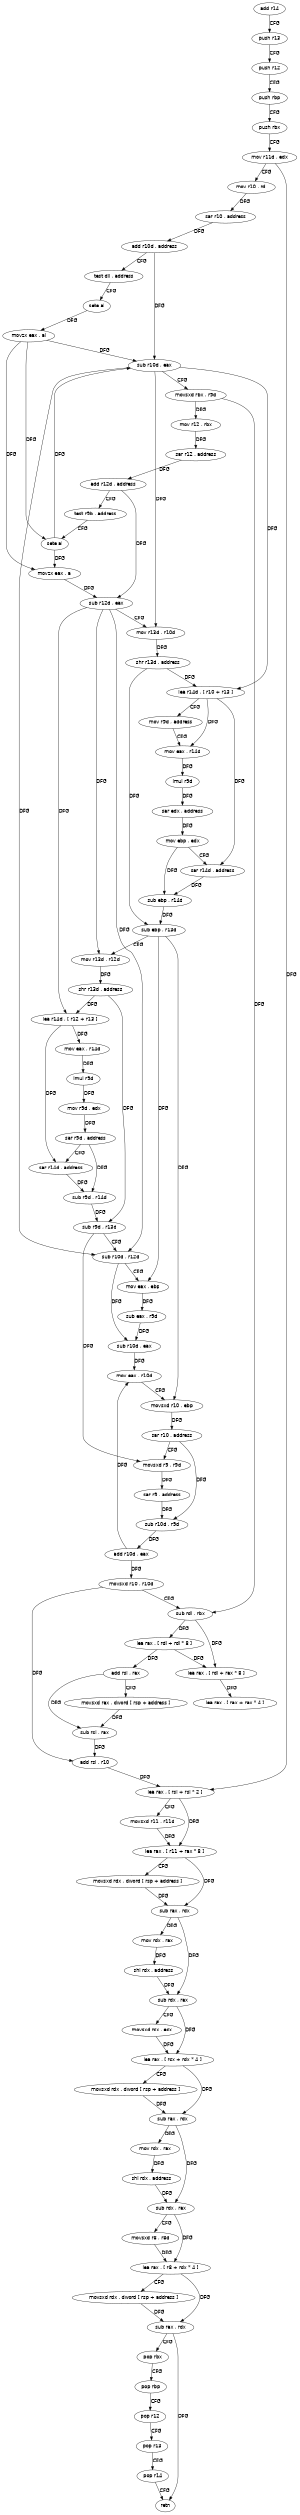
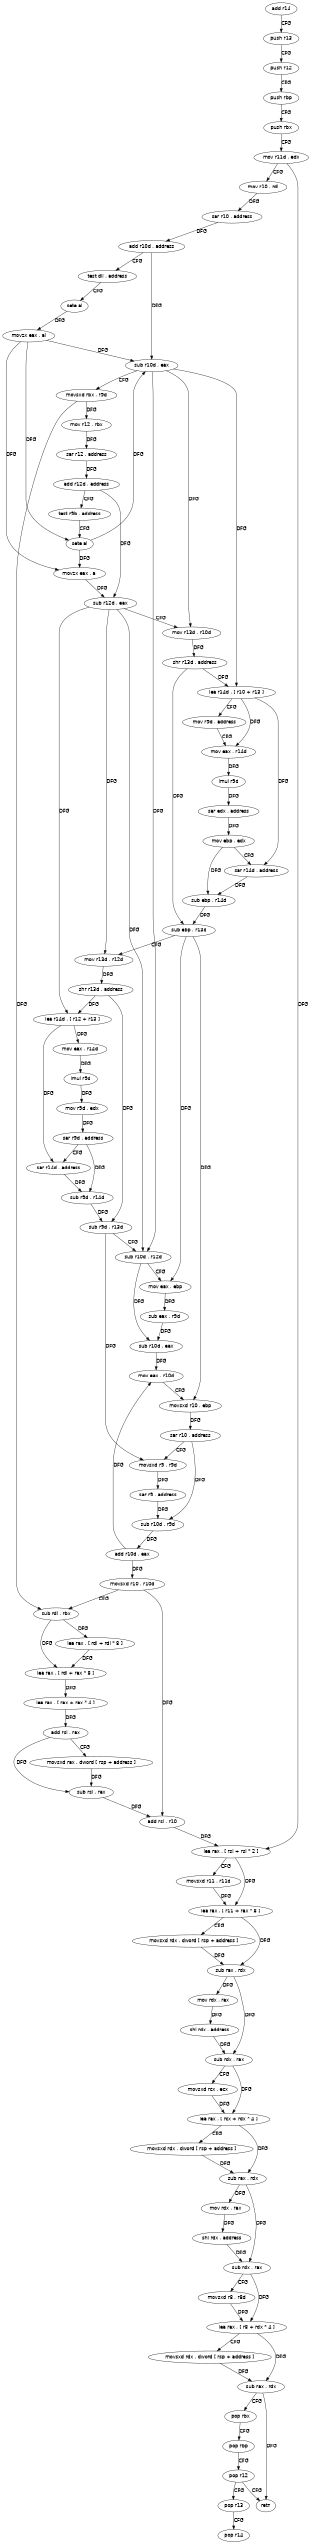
(146, 1658) -> (66, 1716)
(158, 2489) -> (249, 2491)
